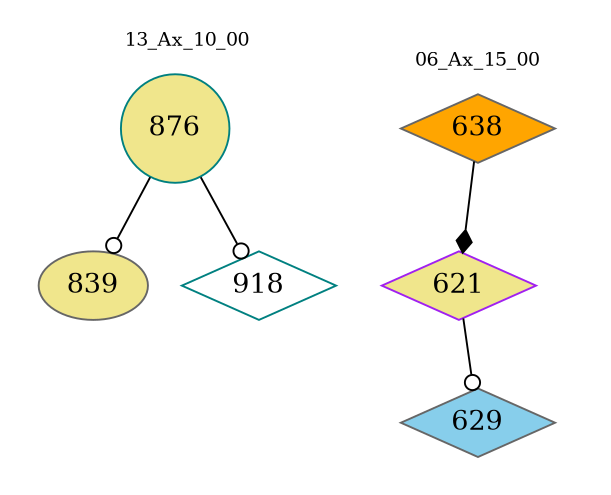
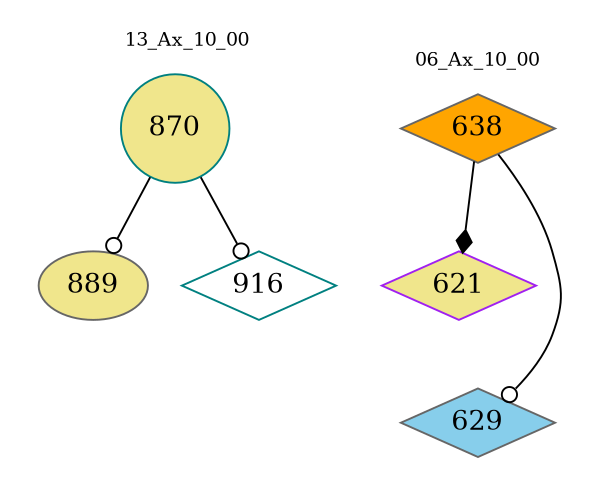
(478, 61) -> (478, 61)
(175, 129) -> (175, 129)
(93, 286) -> (93, 286)
(259, 286) -> (259, 286)
(467, 346) -> (557, 270)
